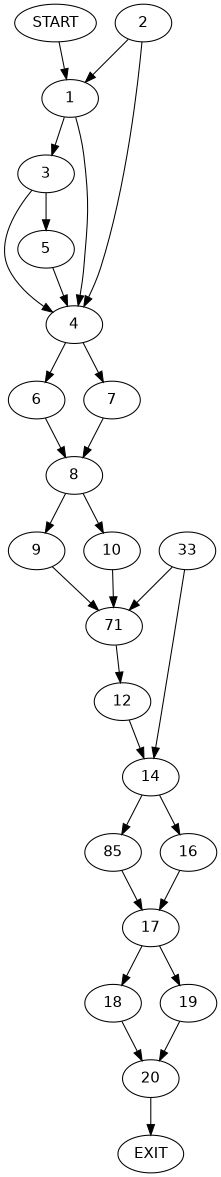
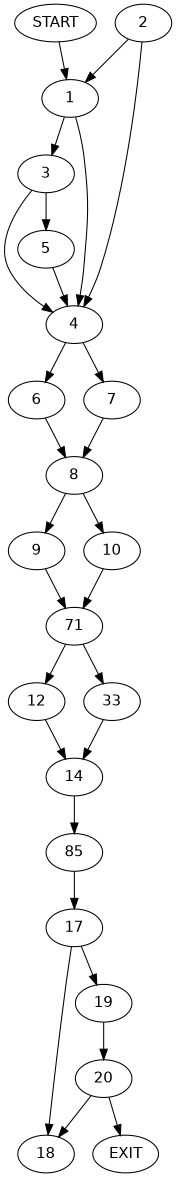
(155, 585) -> (91, 659)
(188, 852) -> none
(130, 1036) -> (78, 1112)
